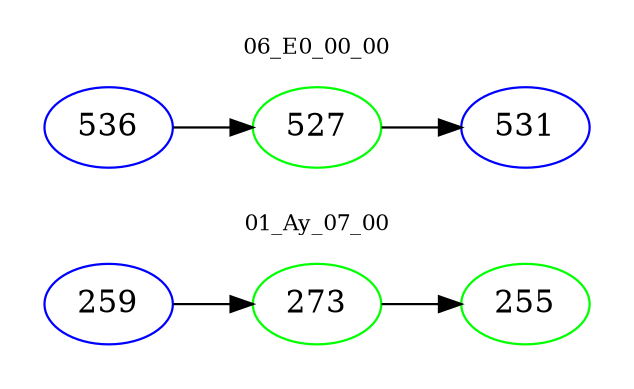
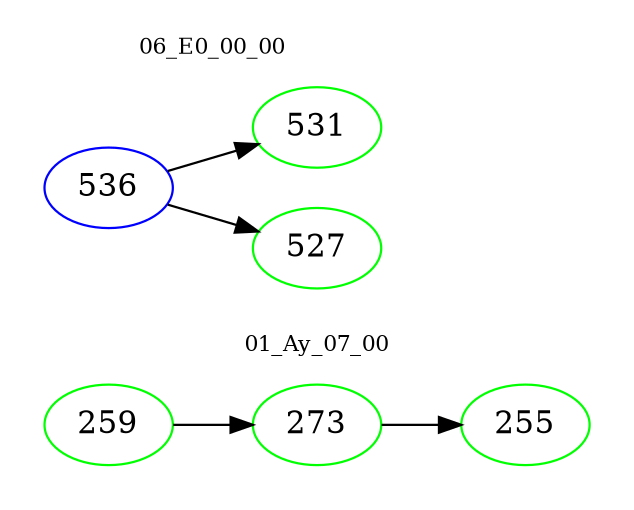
(410, 127) -> (202, 161)
(525, 127) -> (317, 127)
(109, 304) -> (109, 425)
